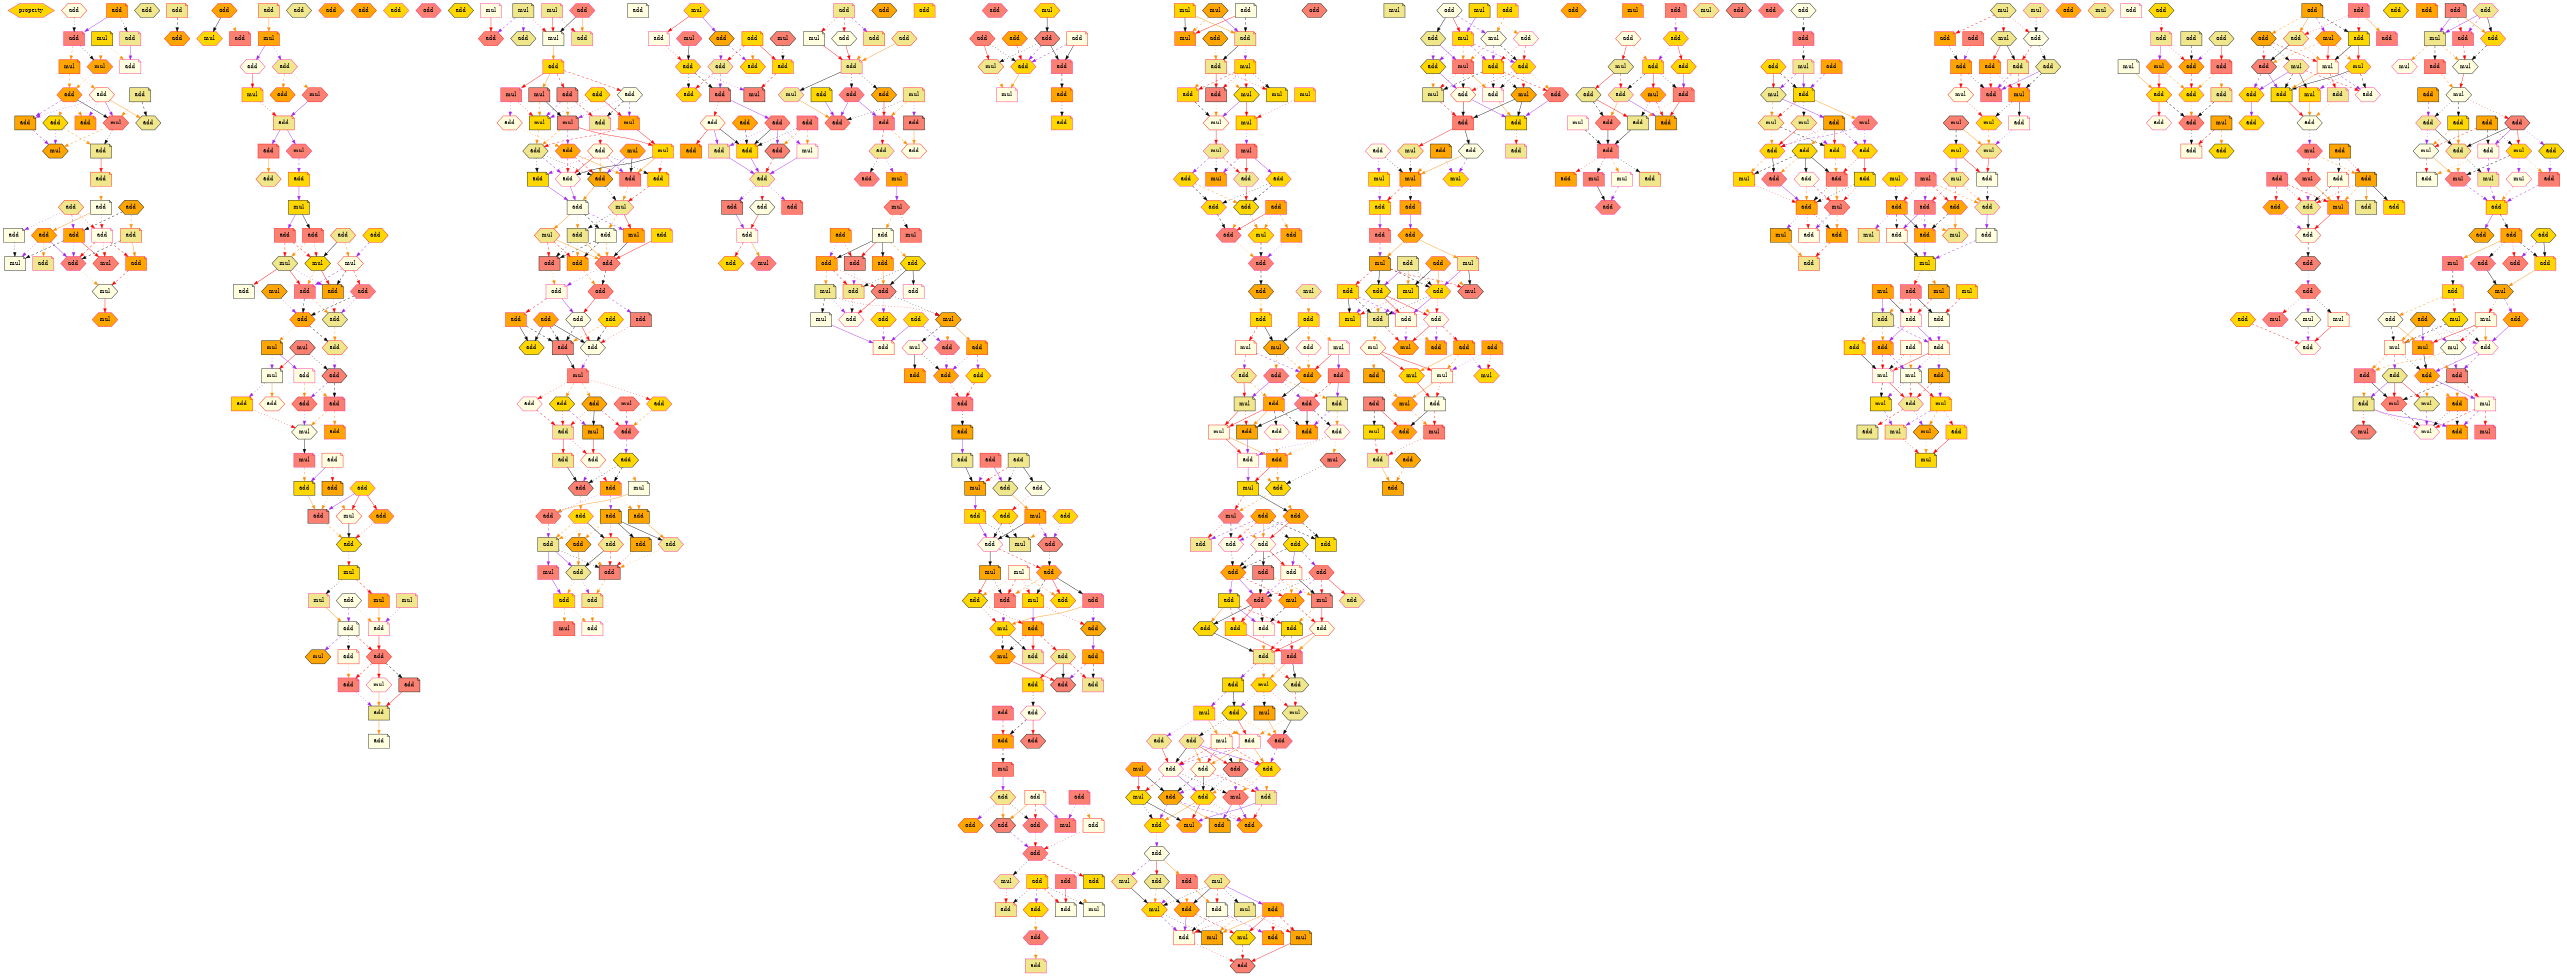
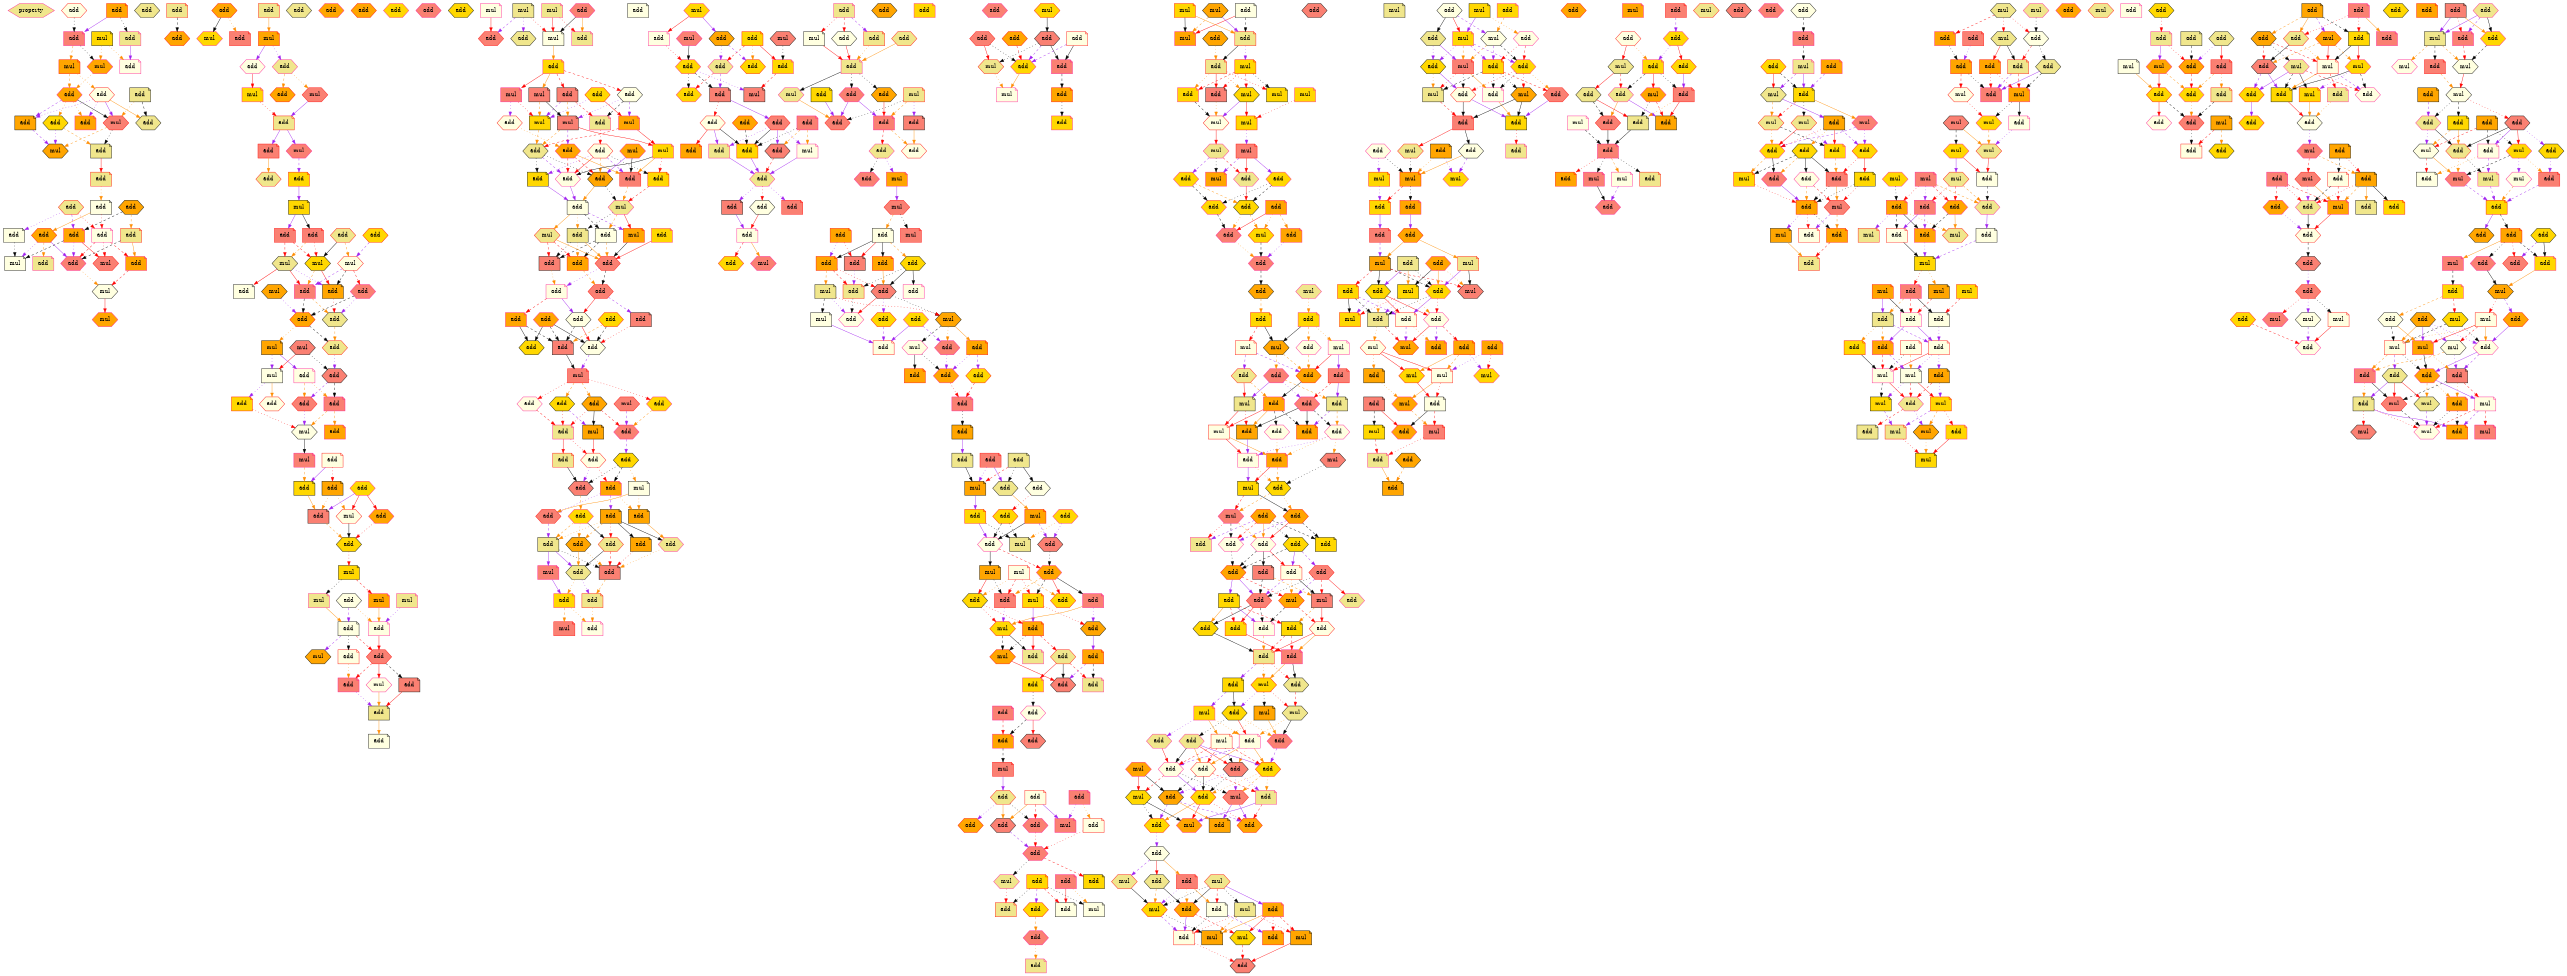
(31, 11) -> (31, 11)
